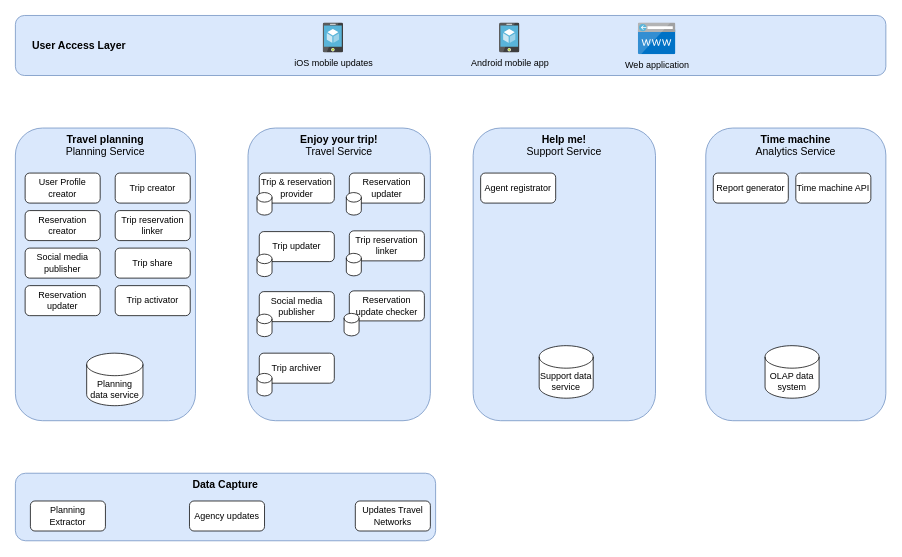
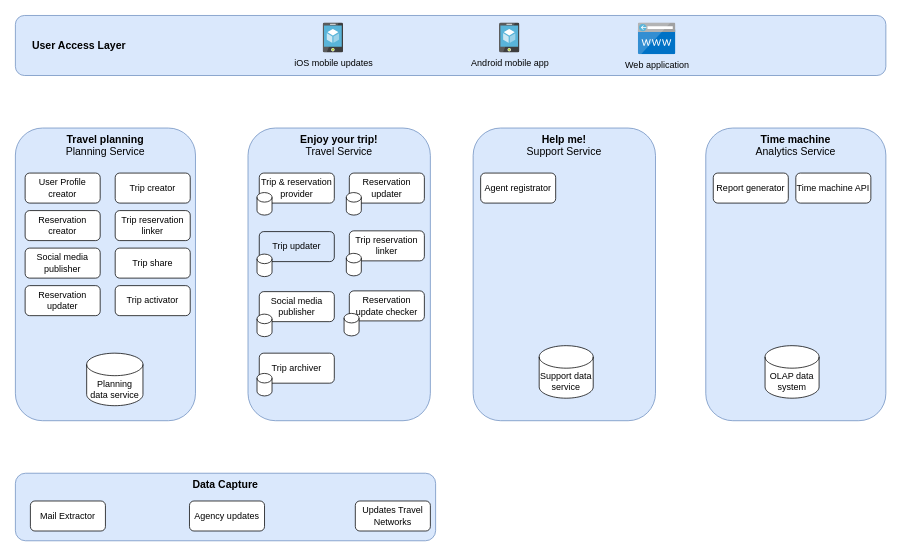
(297, 246) -> (297, 246)
(68, 516) -> (68, 516)
